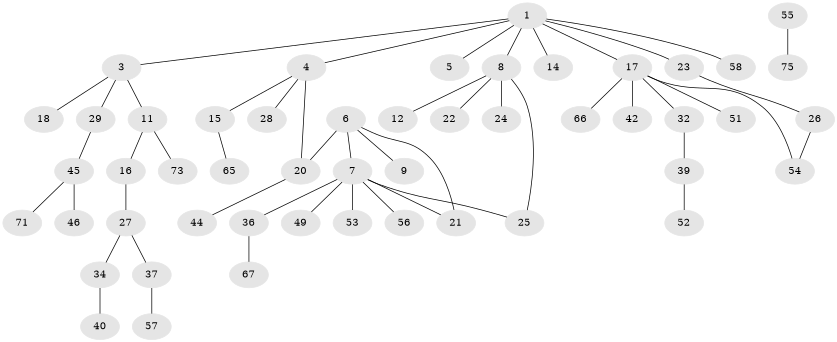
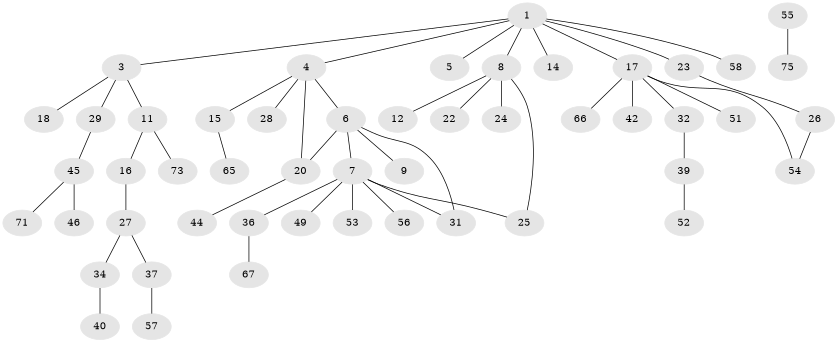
none -> (326, 94)
(456, 223) -> (456, 223)
